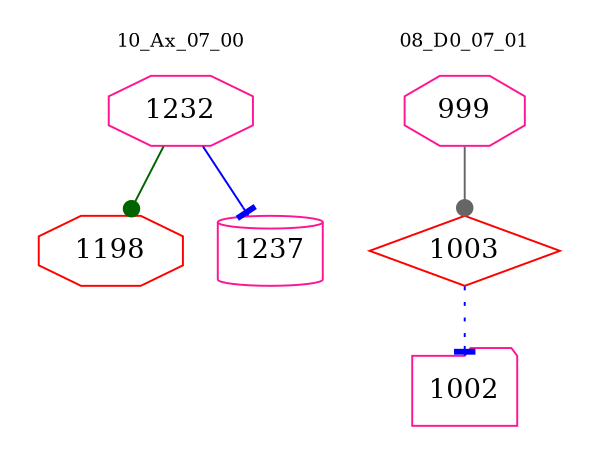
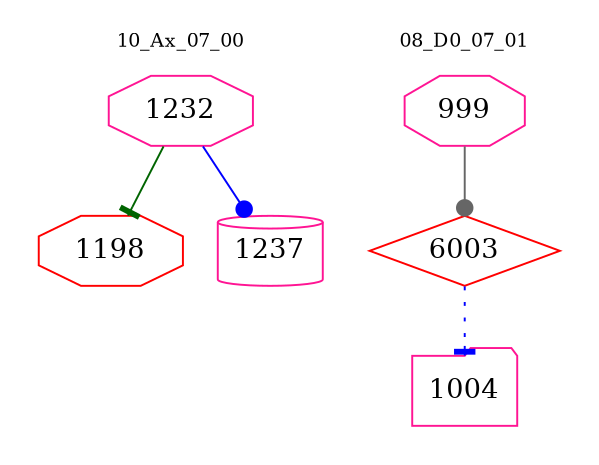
(149, 174) -> (148, 177)
(223, 177) -> (221, 174)
(465, 251) -> (465, 251)
(465, 391) -> (465, 391)
